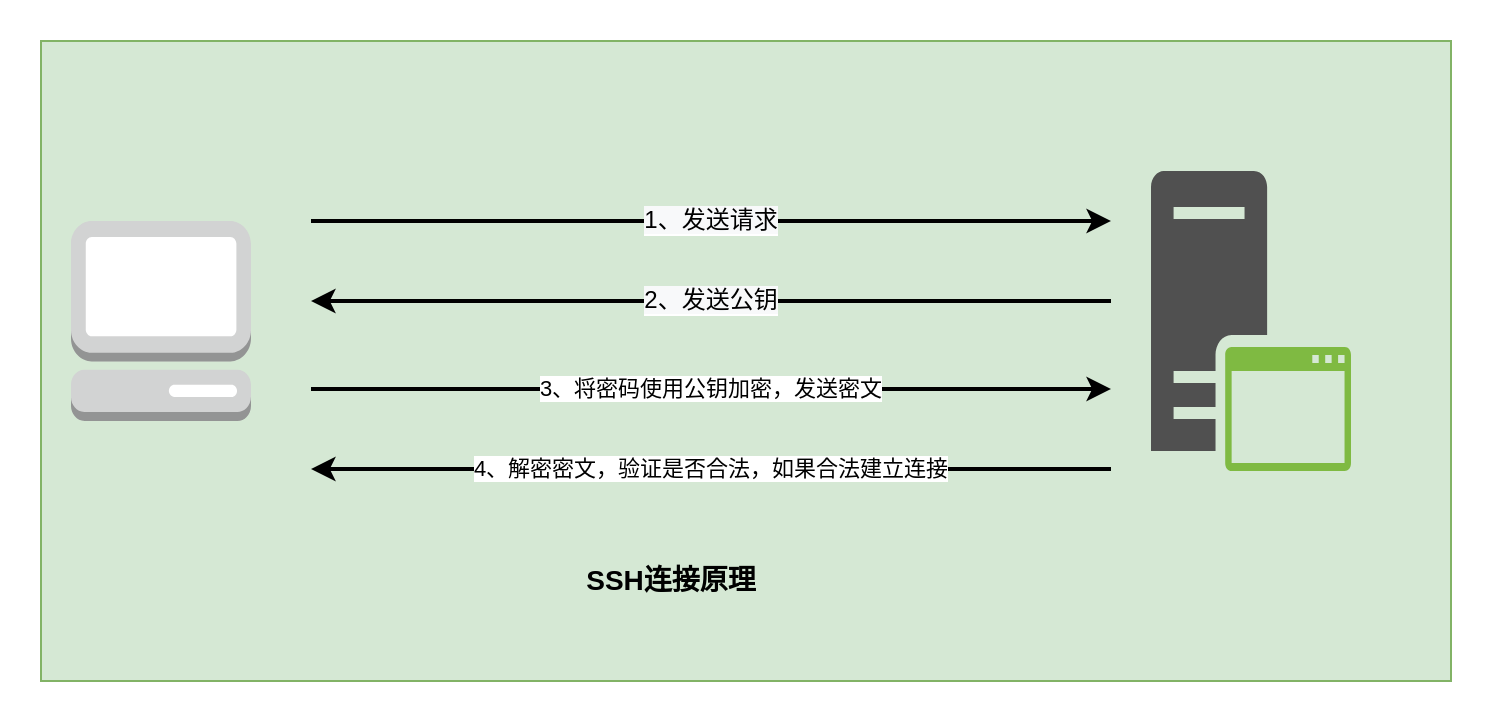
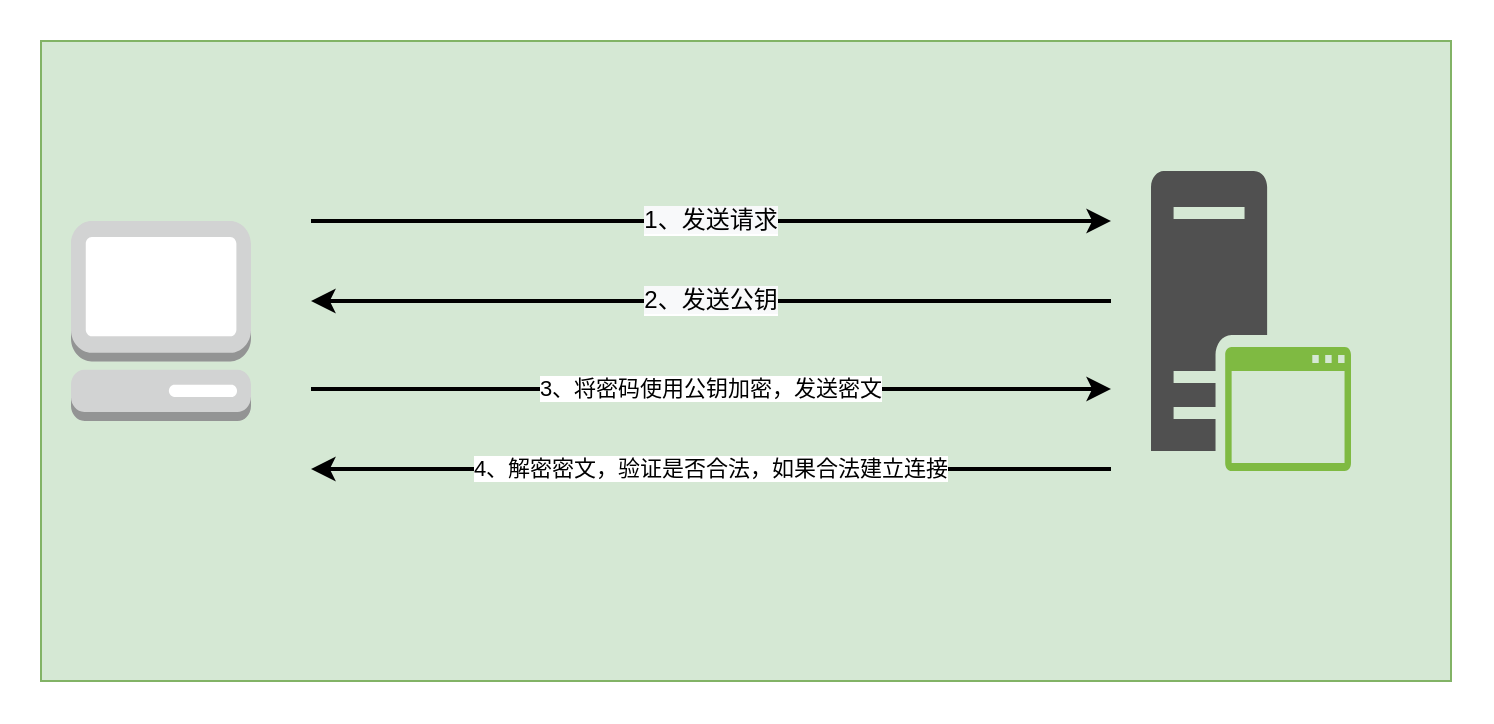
(671, 581) -> none
